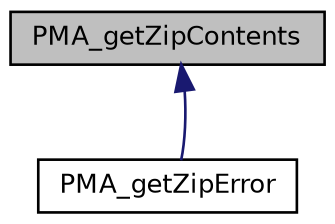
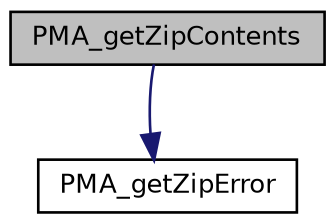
(185, 126) -> (150, 99)
